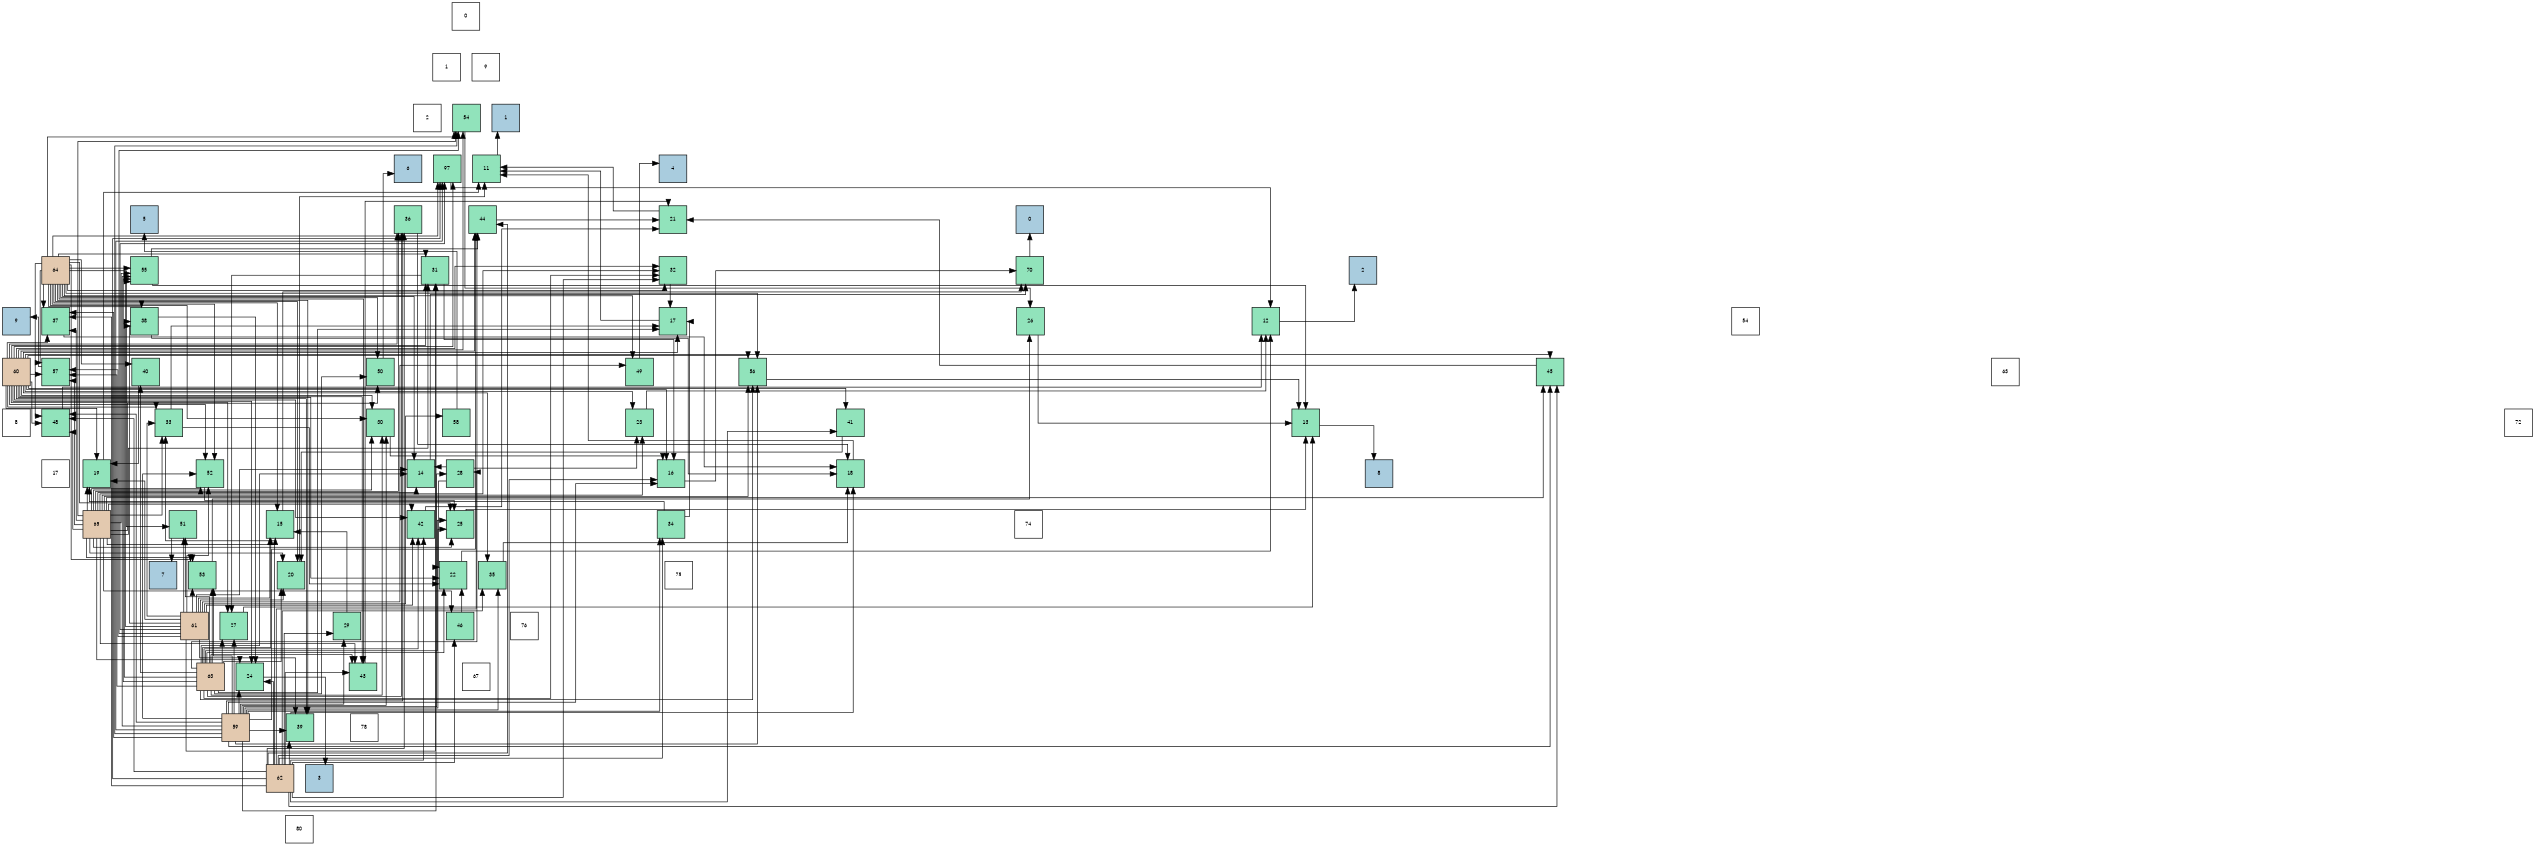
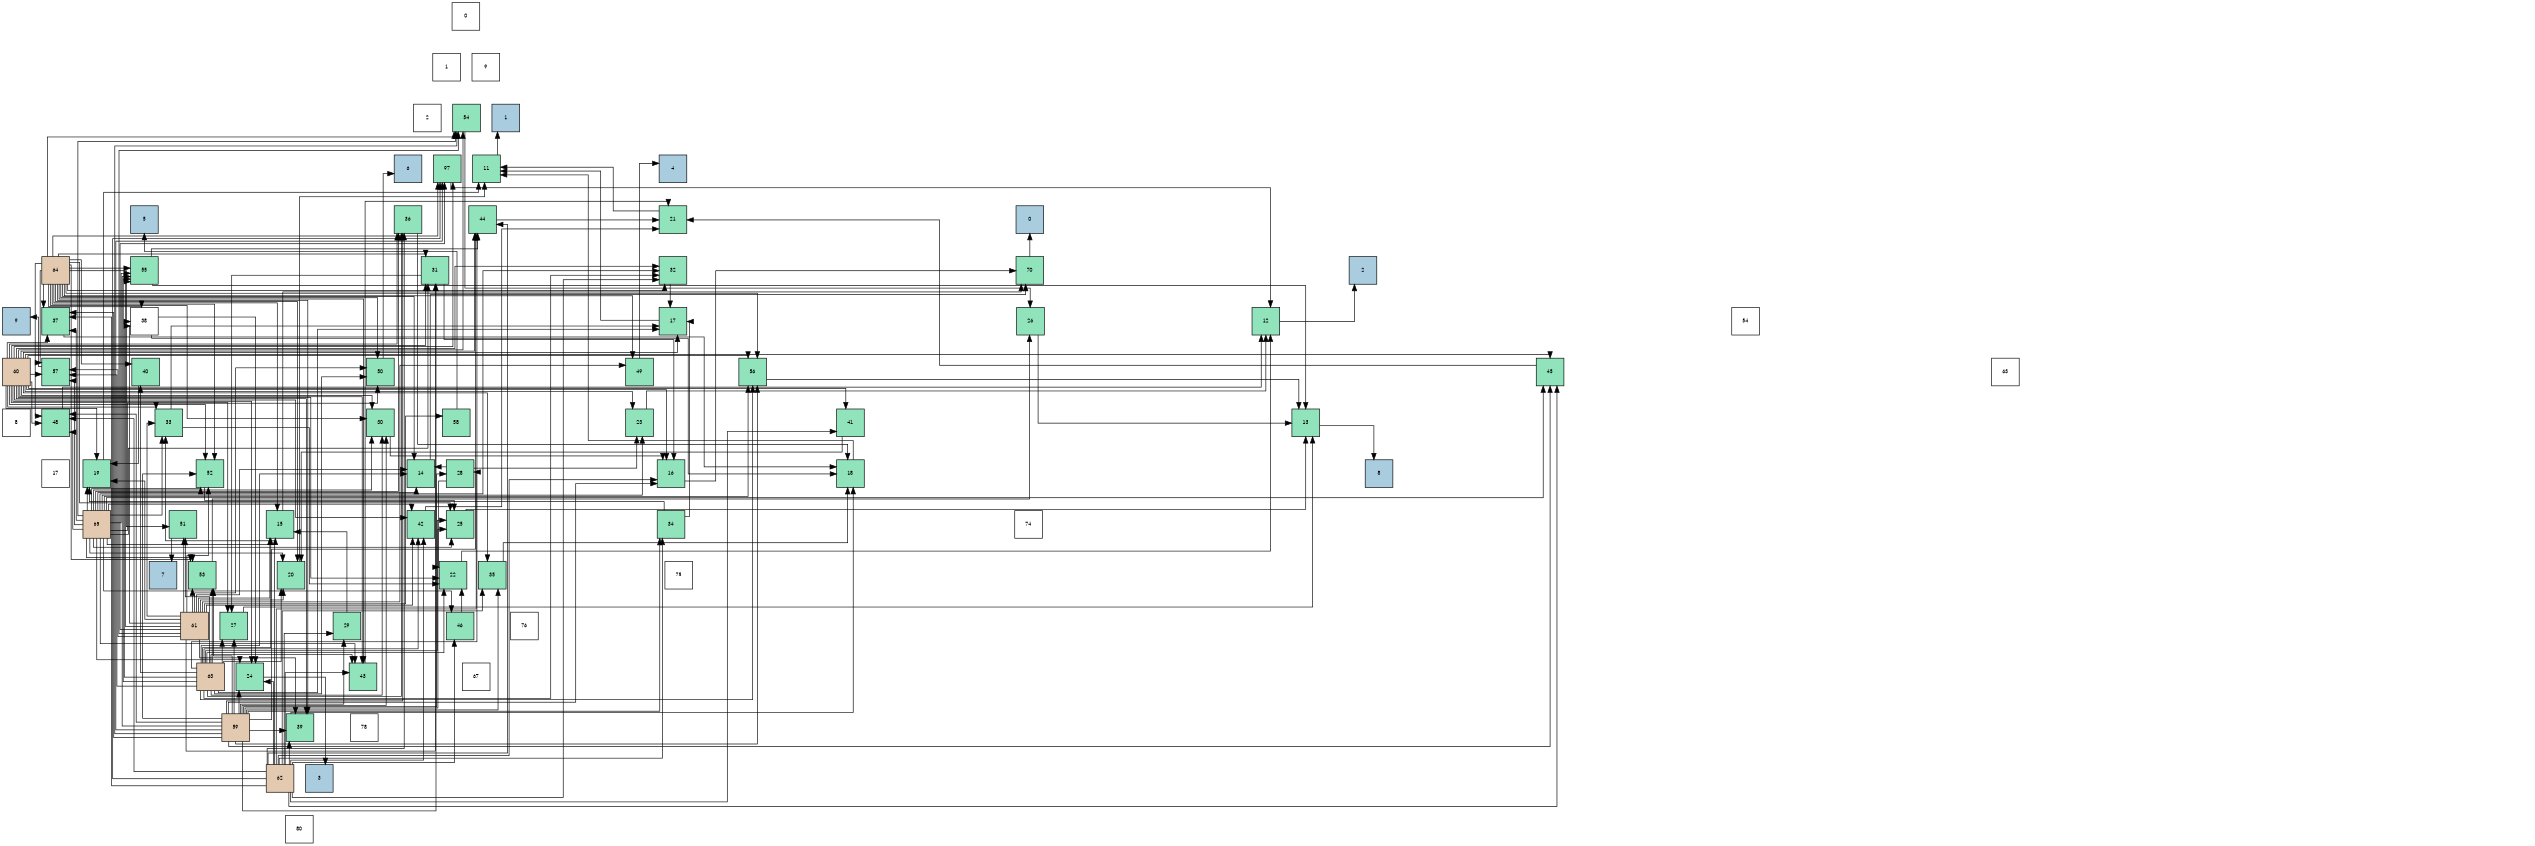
(144, 321) -> (144, 321)
(2519, 423) -> none
none -> (236, 459)
